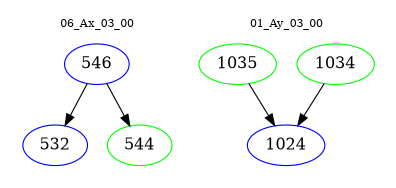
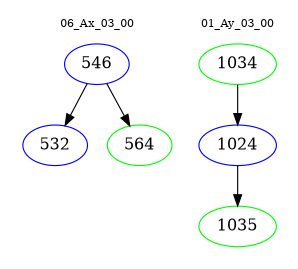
(259, 100) -> (238, 180)
(140, 145) -> (140, 145)
